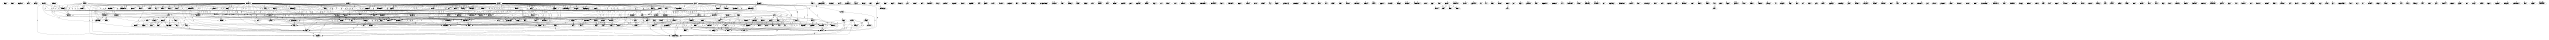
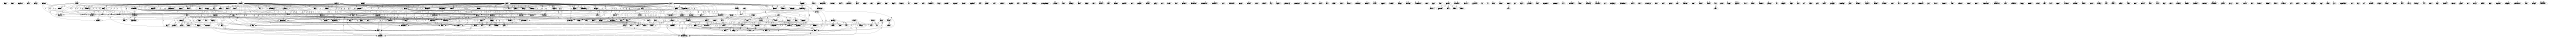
none -> (1440, 9)
(715, 25) -> (684, 20)
